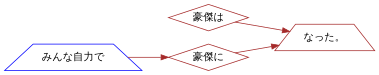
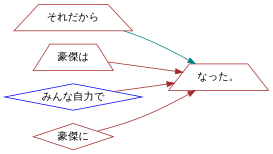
none -> (73, 18)
(208, 18) -> (73, 57)
(73, 57) -> (73, 97)
(144, 57) -> (140, 88)
